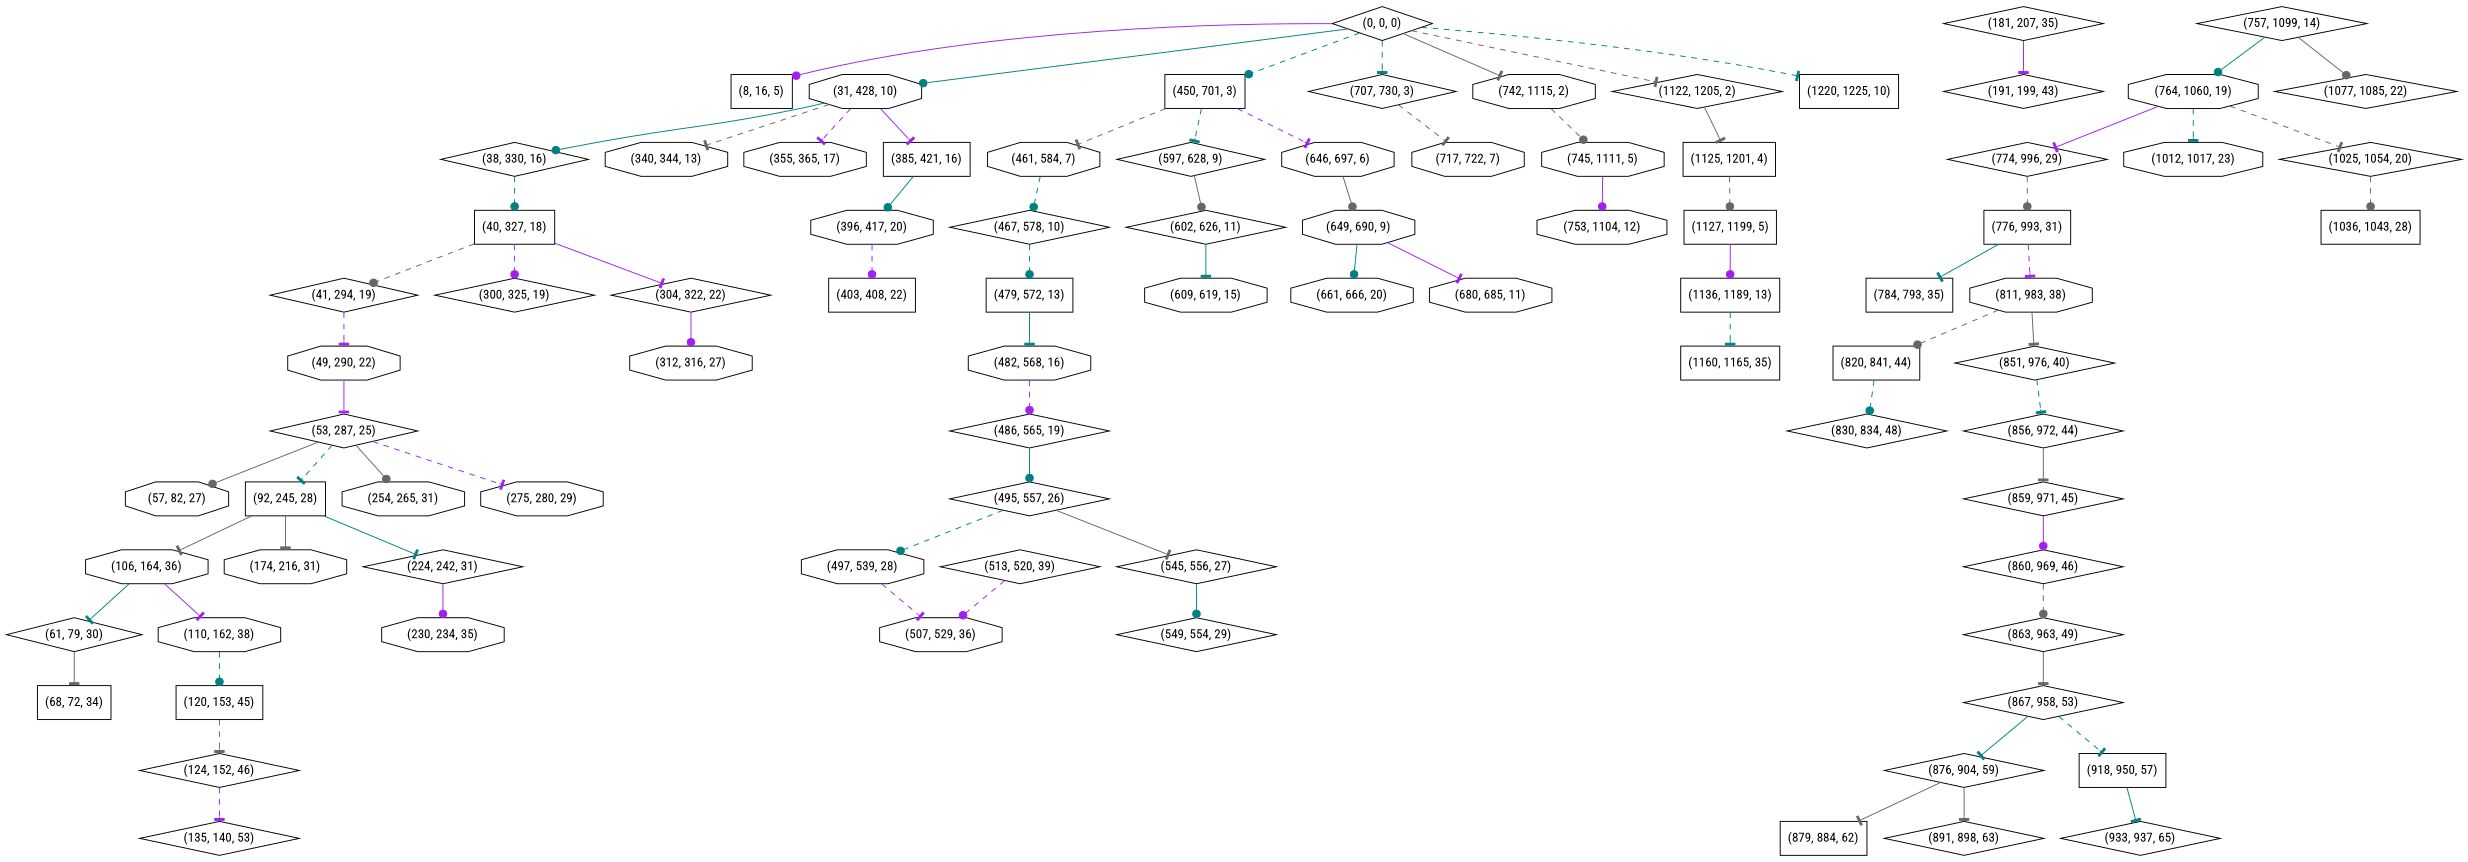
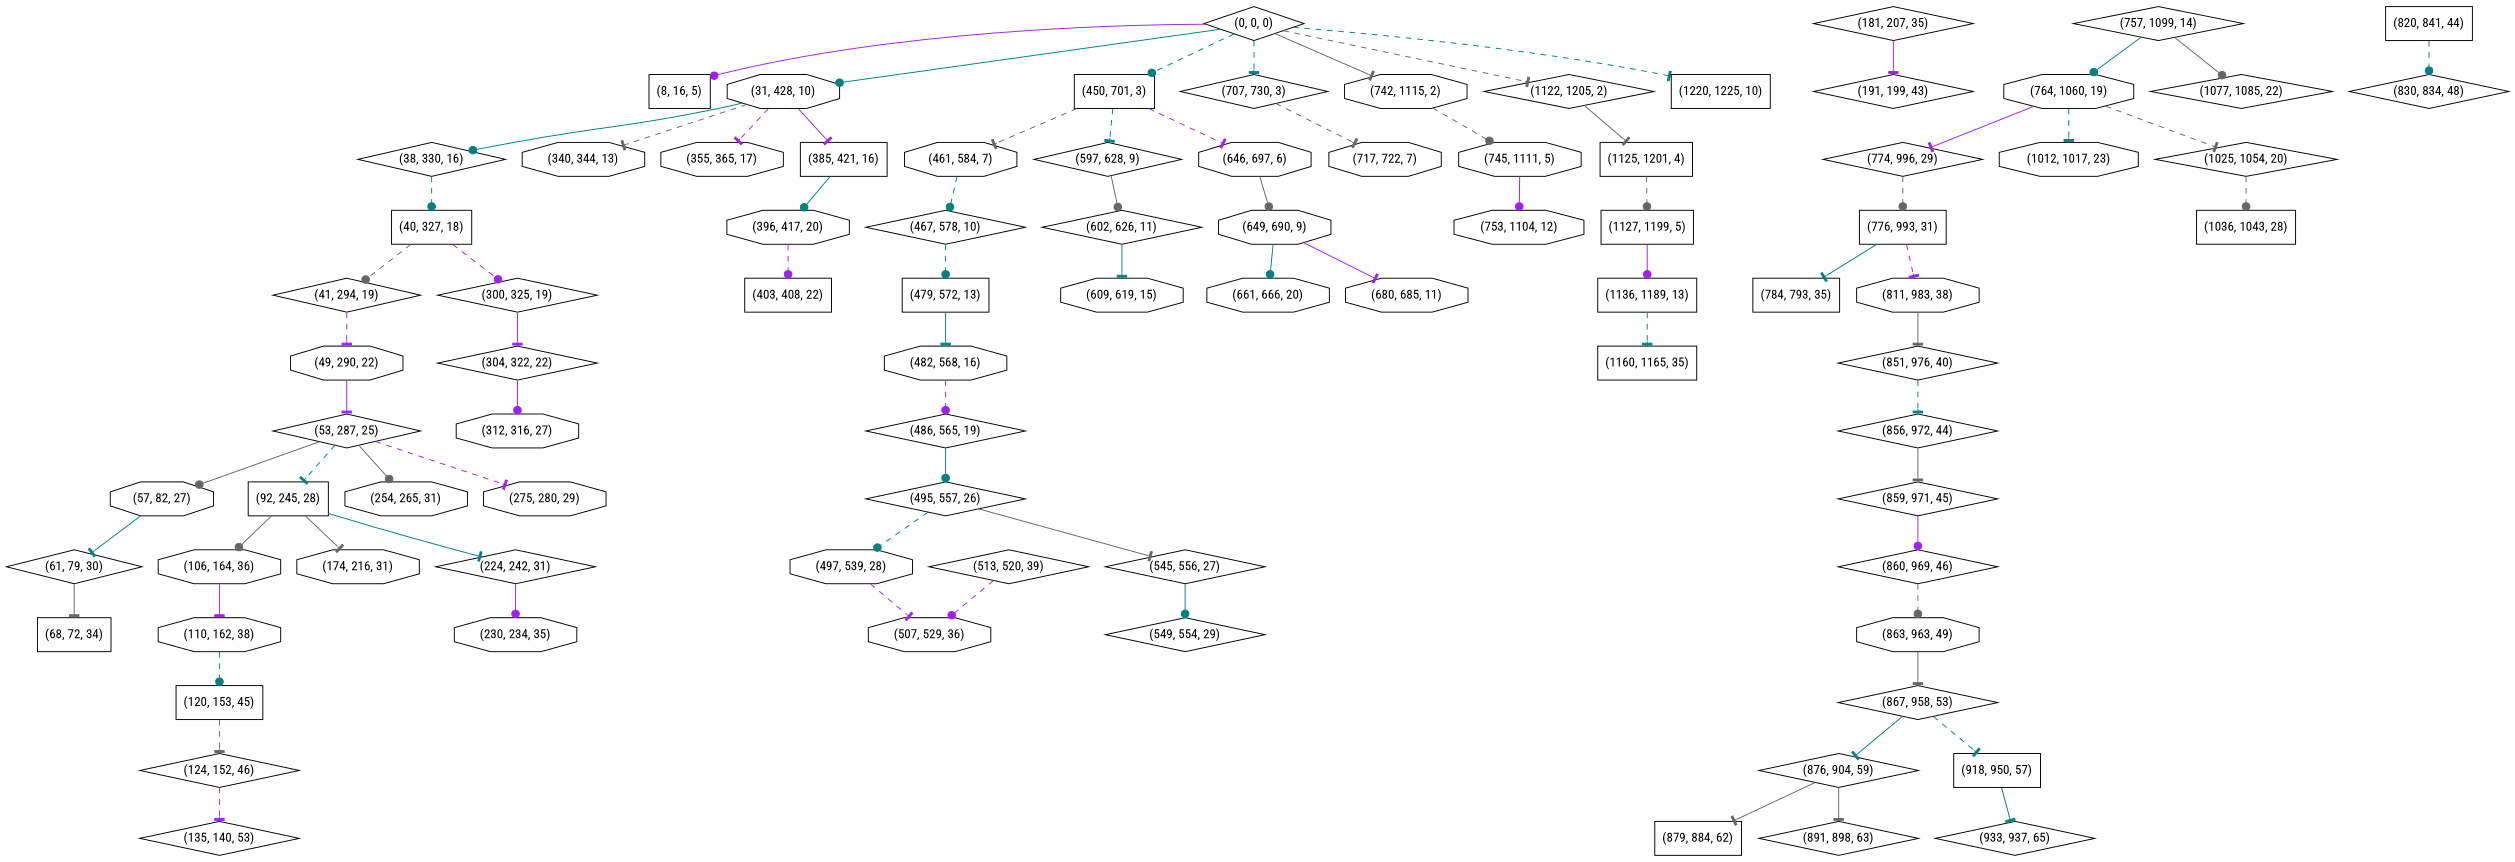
(607, 263) -> (517, 327)
(1960, 327) -> none
(217, 533) -> (256, 530)
(110, 601) -> (117, 533)
(2043, 635) -> (1918, 635)
